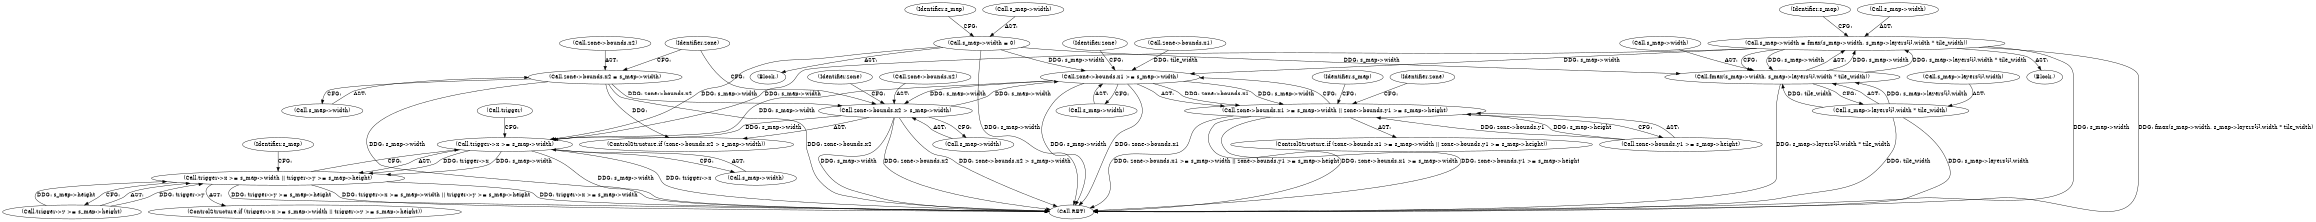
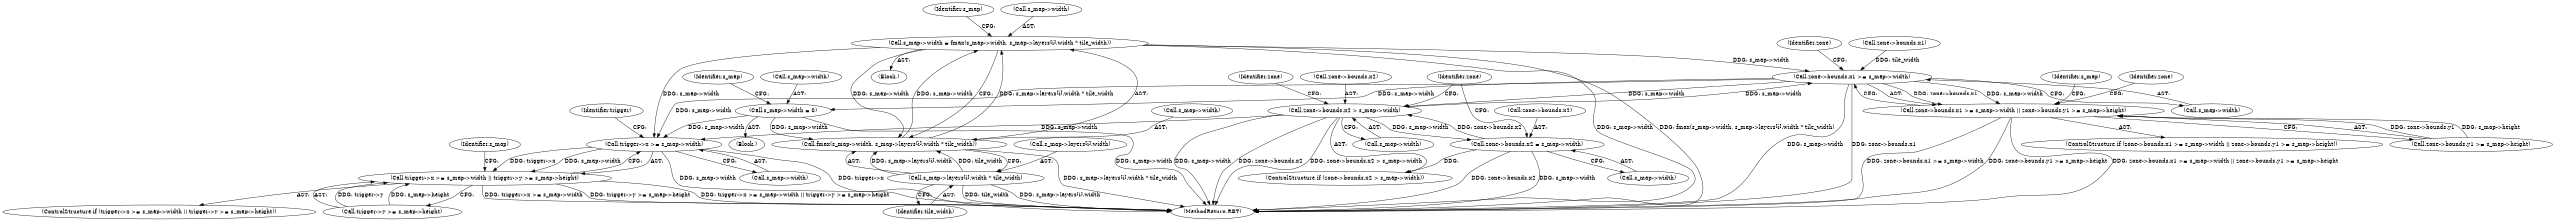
(1041, 61) -> (1305, 99)
(505, 111) -> (607, 111)
none -> (1415, 134)
none -> (925, 212)
(1071, 212) -> (1213, 212)
